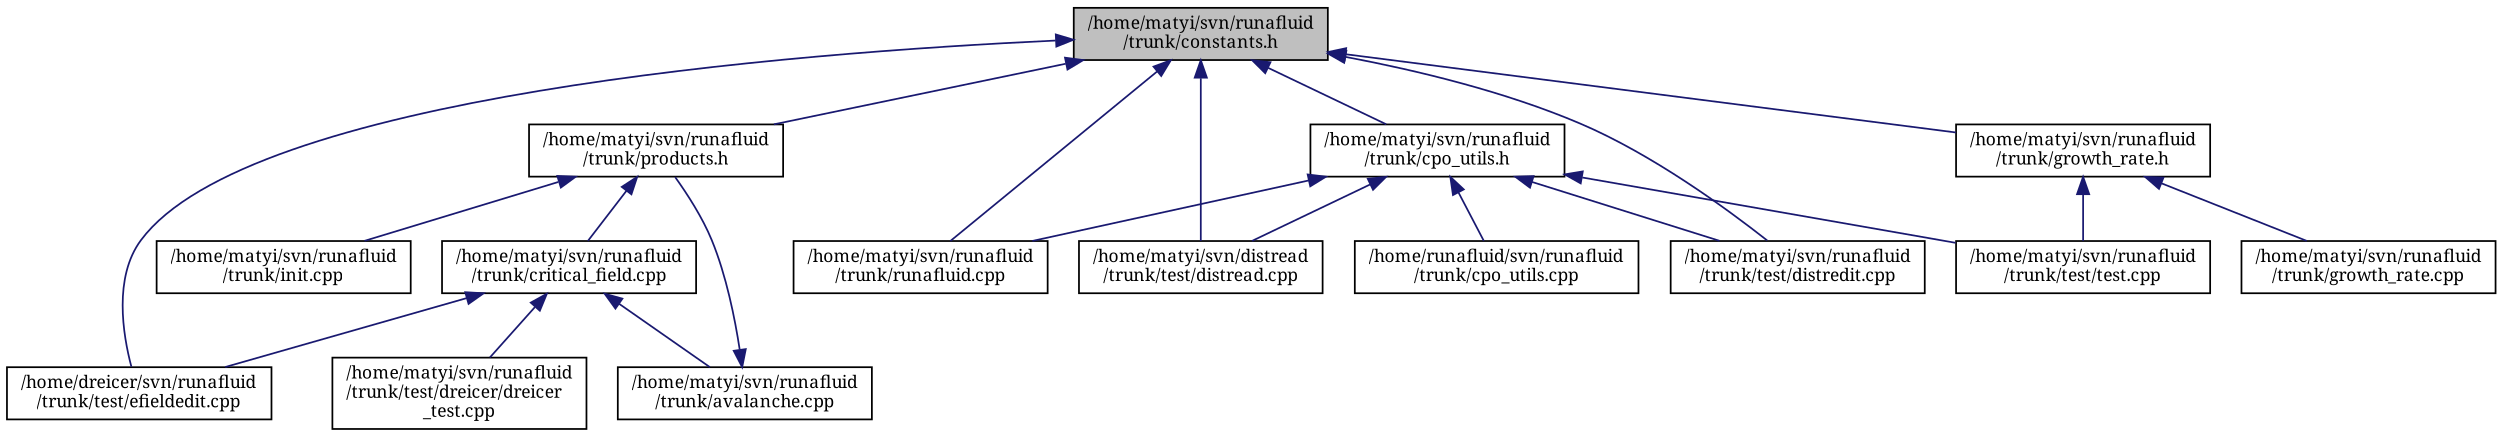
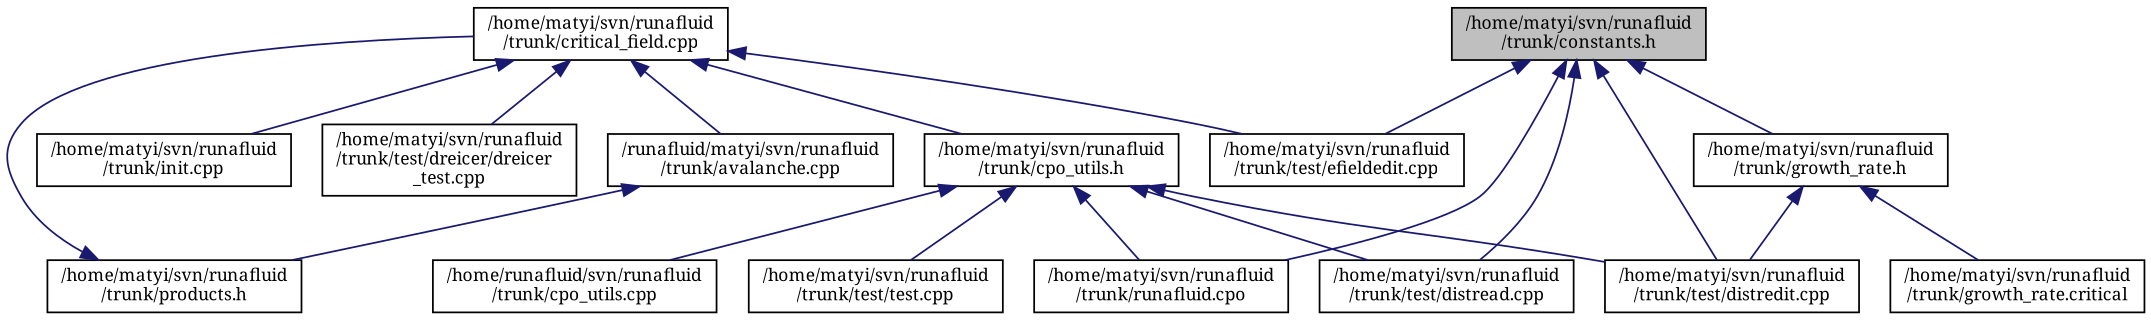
(920, 94) -> none
(1327, 96) -> (834, 99)
(461, 211) -> (374, 99)
(2083, 218) -> (1771, 230)
(921, 267) -> (1161, 286)
(1201, 267) -> (1447, 286)
(2369, 267) -> (2017, 286)
(139, 393) -> (1337, 160)
(745, 393) -> (750, 160)
